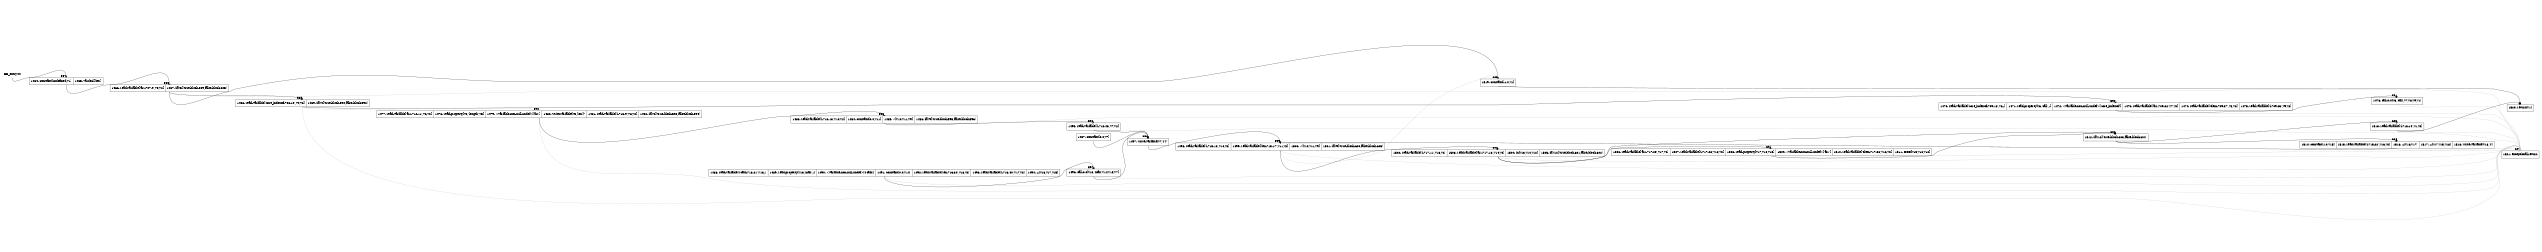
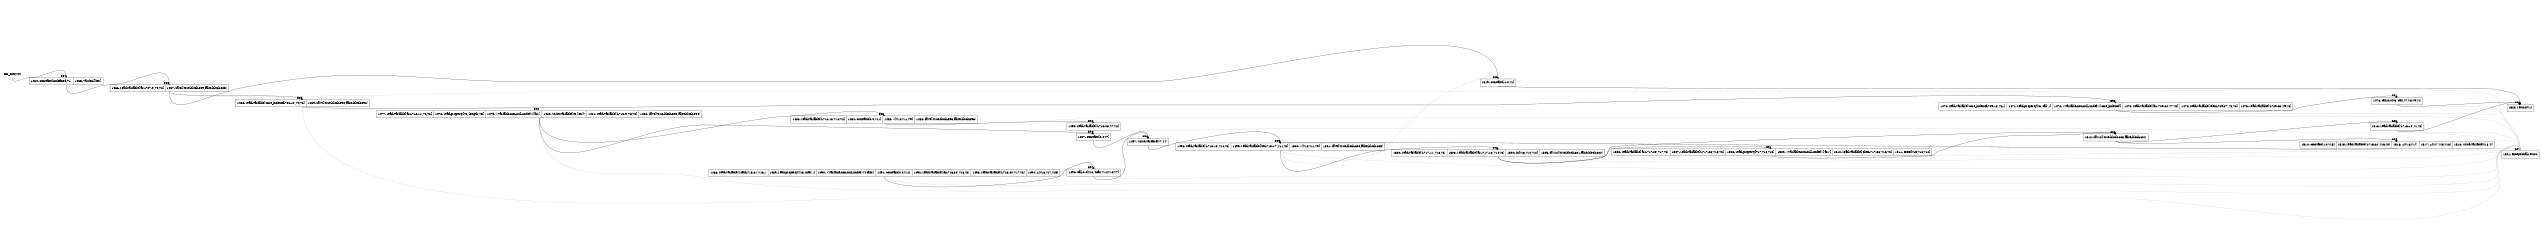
none -> (2458, 104)
none -> (803, 127)
(1125, 132) -> none
